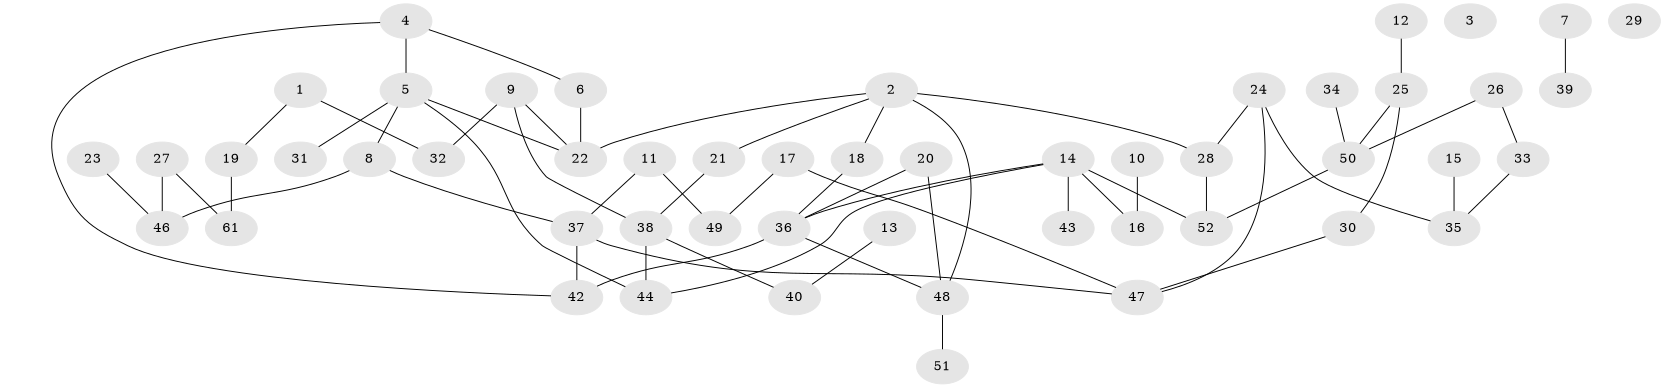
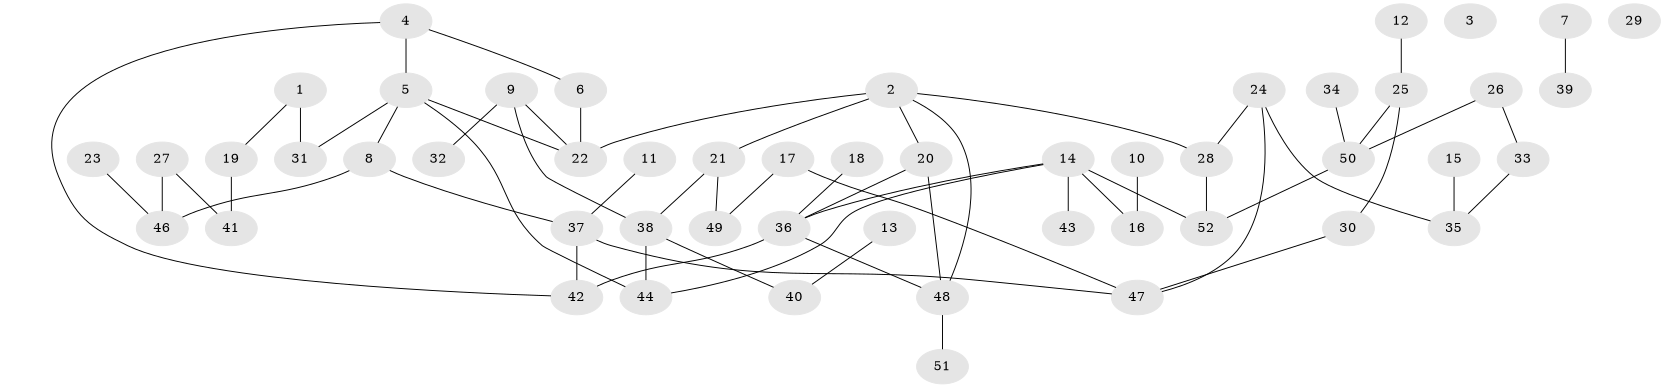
(370, 125) -> (300, 125)
(874, 125) -> (909, 125)
(678, 189) -> (717, 194)
(231, 228) -> (231, 228)
